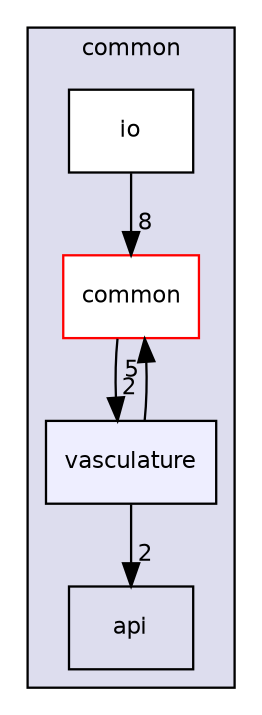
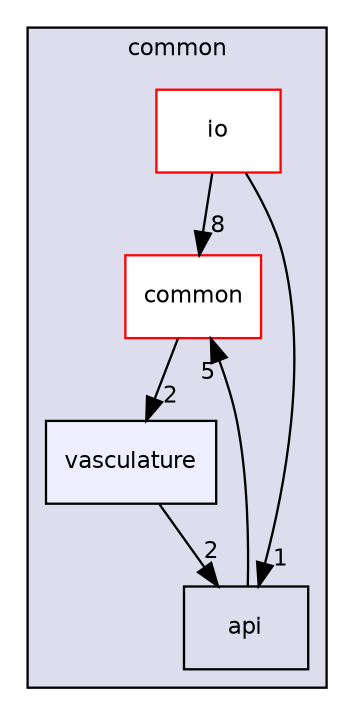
(131, 131) -> (218, 131)
none -> (294, 365)
(146, 391) -> (244, 472)
